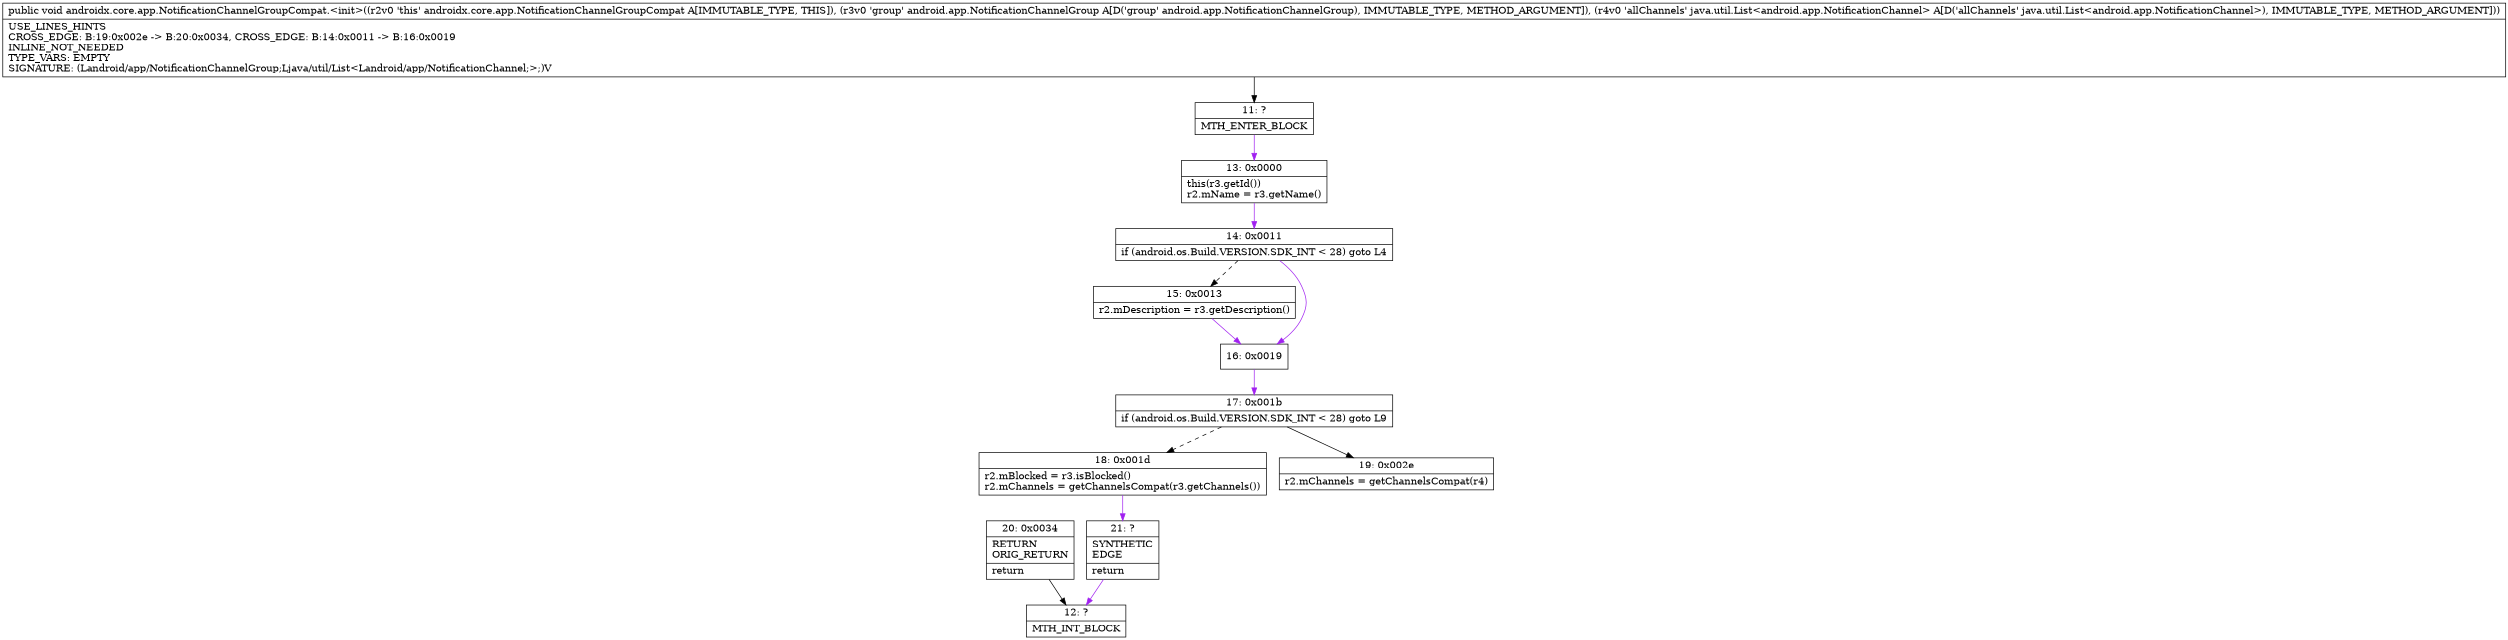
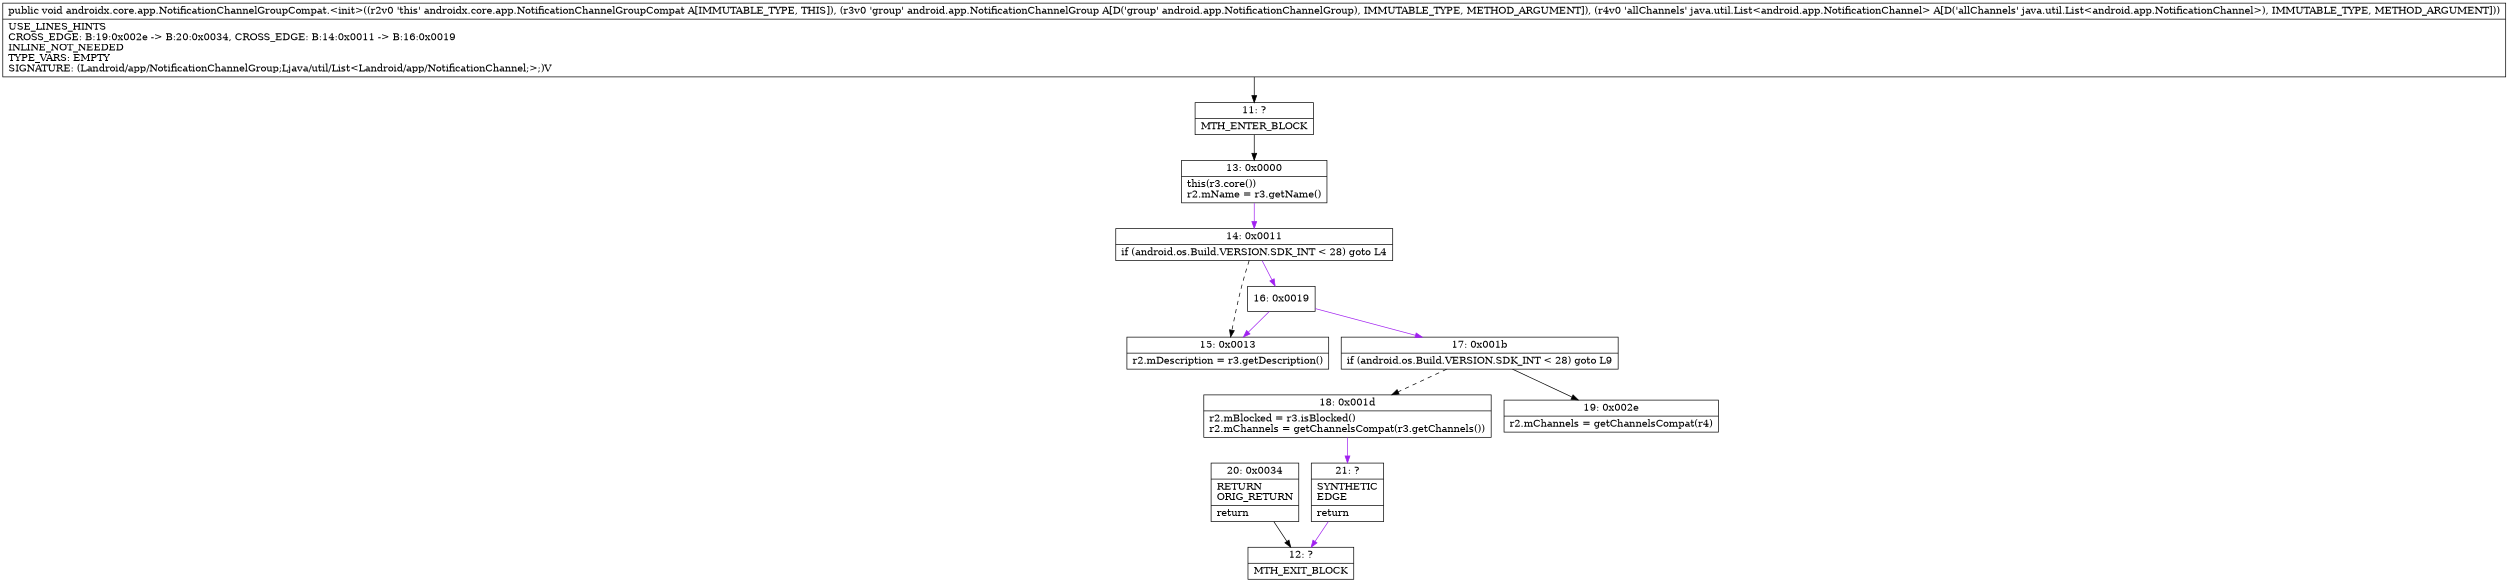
(1254, 144) -> (1254, 144)
(1224, 184) -> (1222, 184)
(1224, 329) -> (1259, 322)
(1076, 629) -> (1301, 571)
